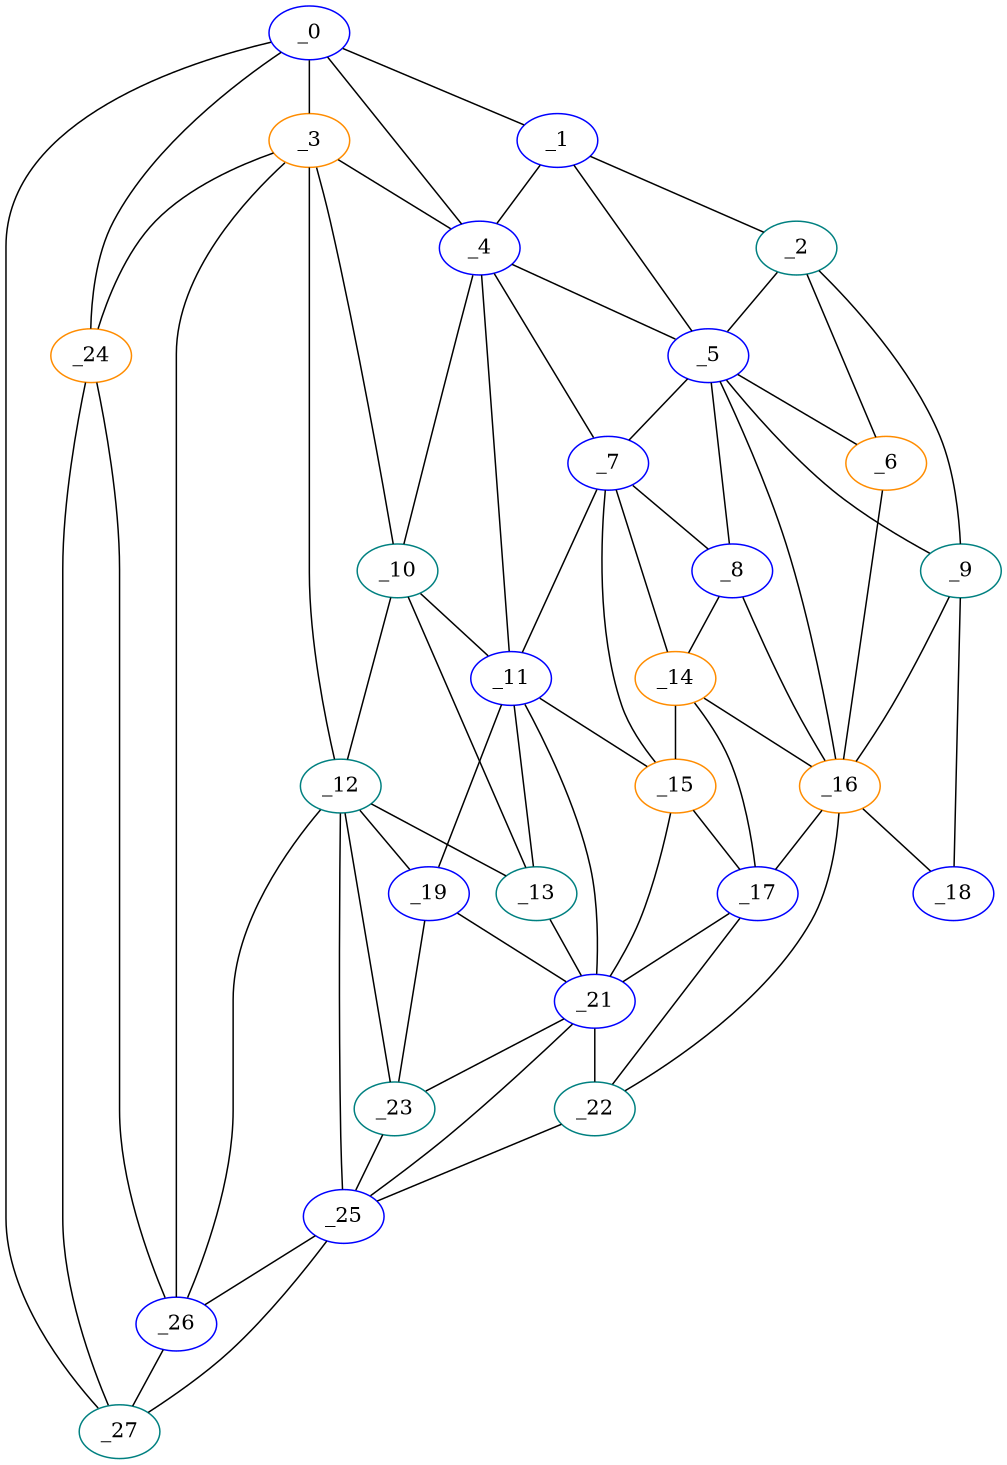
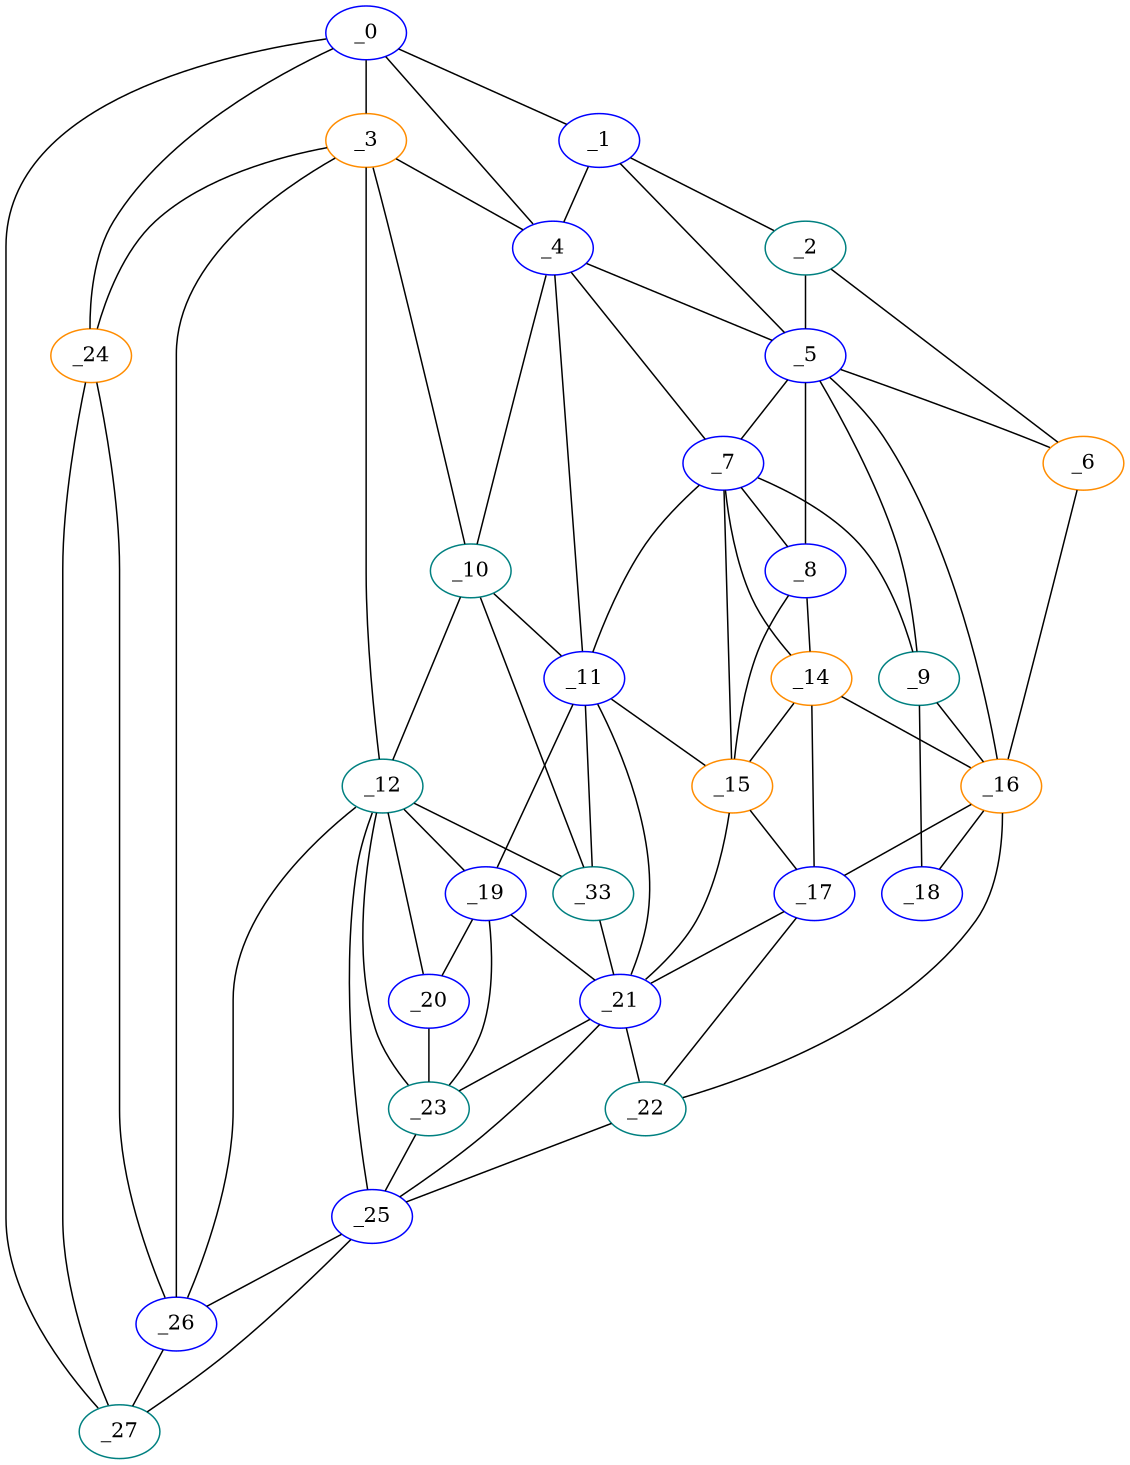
(918, 393) -> (859, 544)
(781, 680) -> (751, 673)
(537, 894) -> (593, 894)
none -> (429, 1001)
